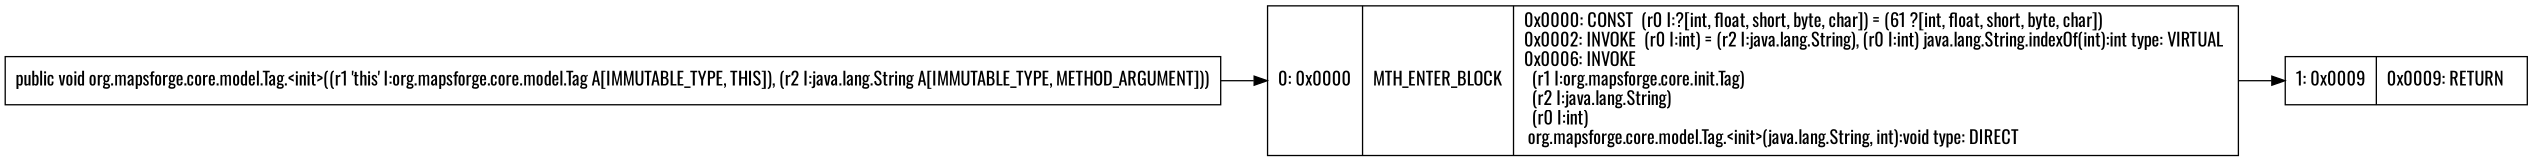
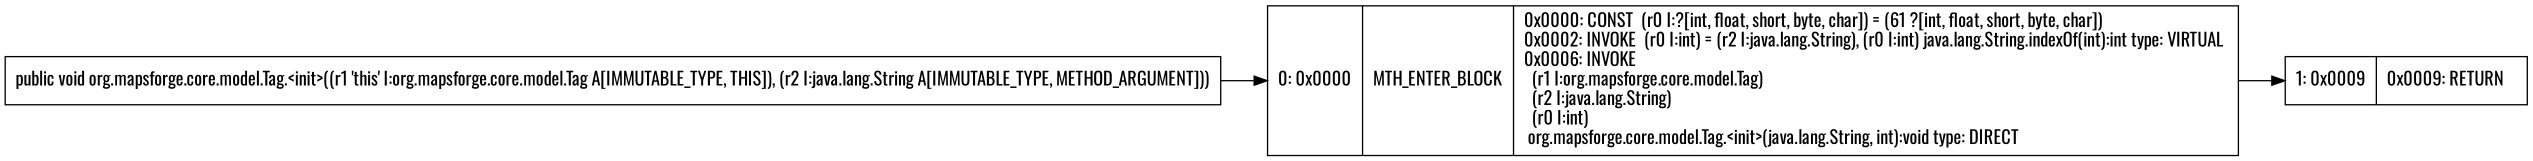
(1635, 80) -> (1644, 80)
